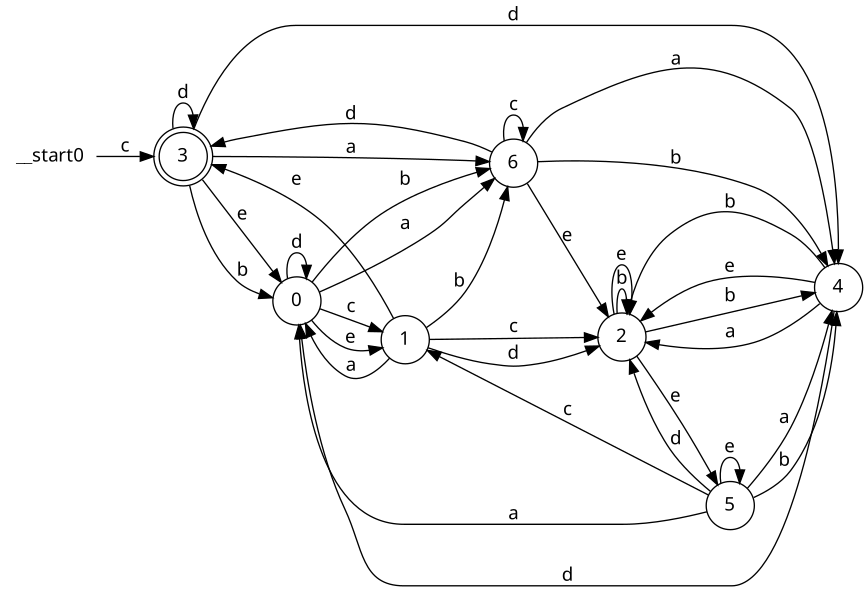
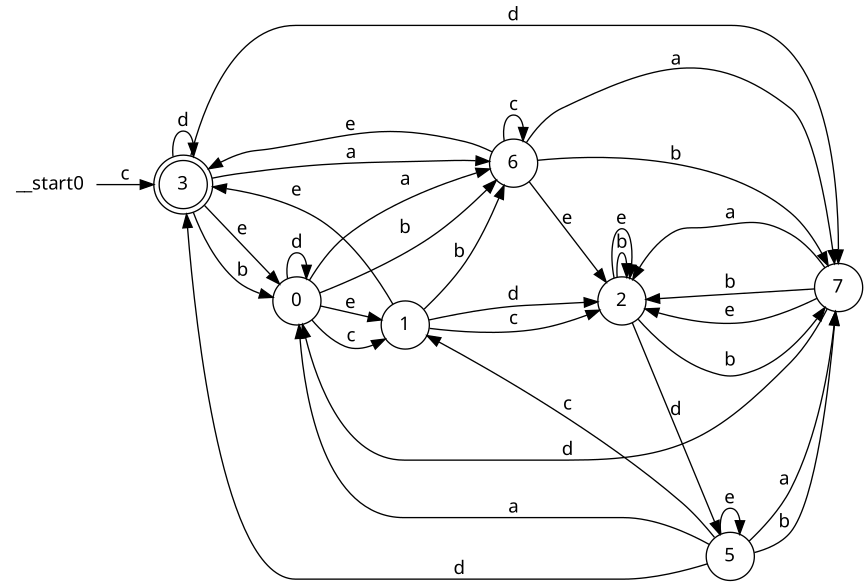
(351, 114) -> (351, 125)
(839, 288) -> (839, 288)
(344, 375) -> none
(676, 397) -> (676, 410)
(663, 438) -> (311, 579)
